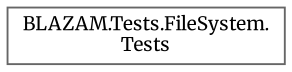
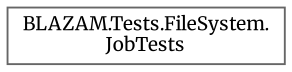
(146, 36) -> (146, 36)
